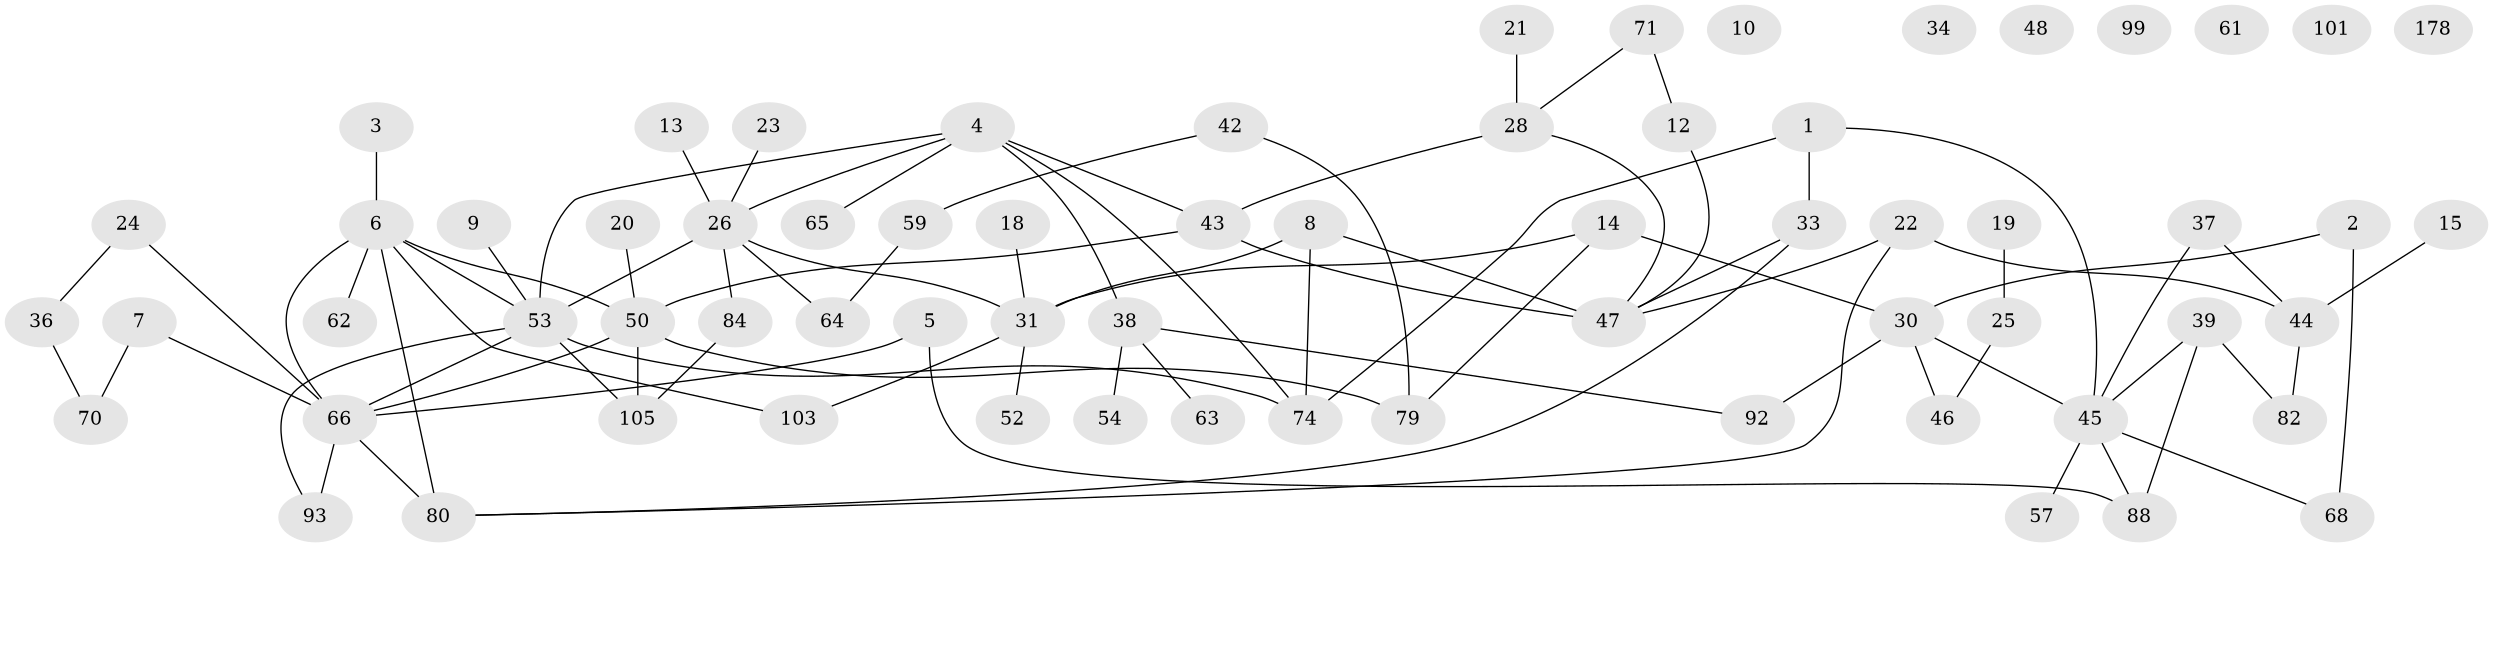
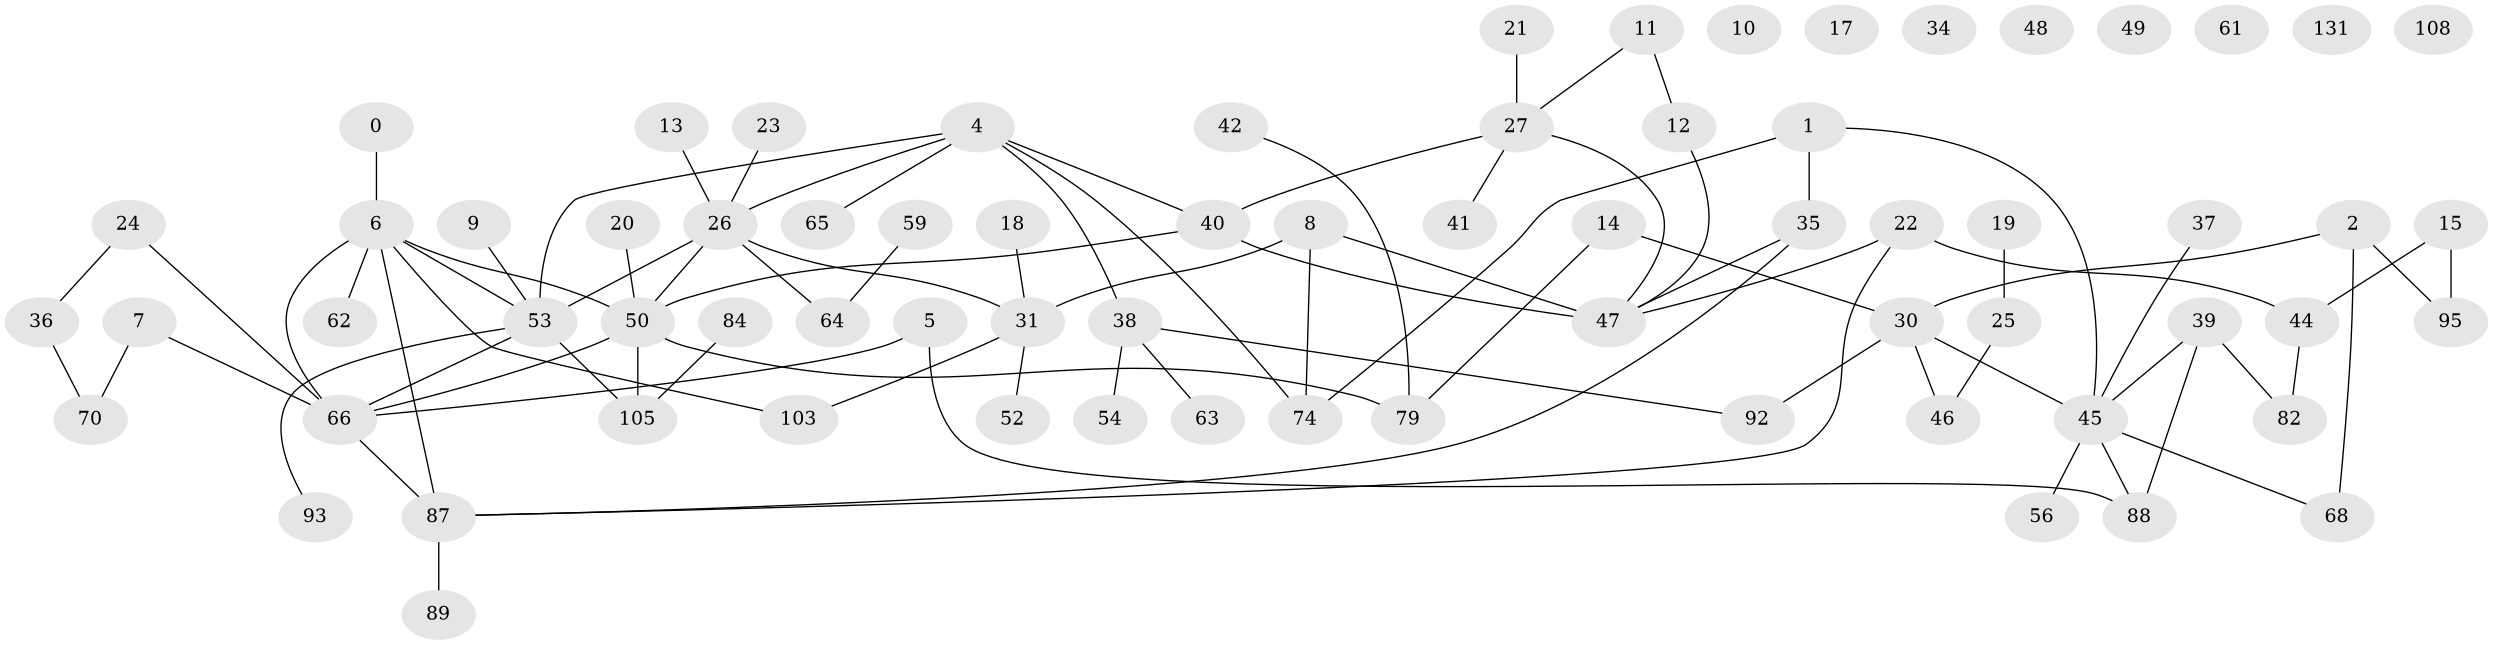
(1647, 30) -> (1647, 30)
none -> (1842, 30)
(2134, 30) -> (2134, 30)
(2332, 30) -> (2332, 30)
(2433, 30) -> (2433, 30)
(376, 127) -> (376, 127)
(1517, 127) -> (1517, 127)
(1088, 162) -> none
(1213, 225) -> (1213, 225)
none -> (1460, 225)
(1809, 225) -> (1809, 225)
(1288, 266) -> none
(728, 273) -> (679, 274)
(2253, 273) -> none
none -> (2451, 322)
(923, 371) -> none
(328, 469) -> none
(439, 517) -> (439, 517)
(2042, 517) -> (2042, 517)
none -> (439, 615)
